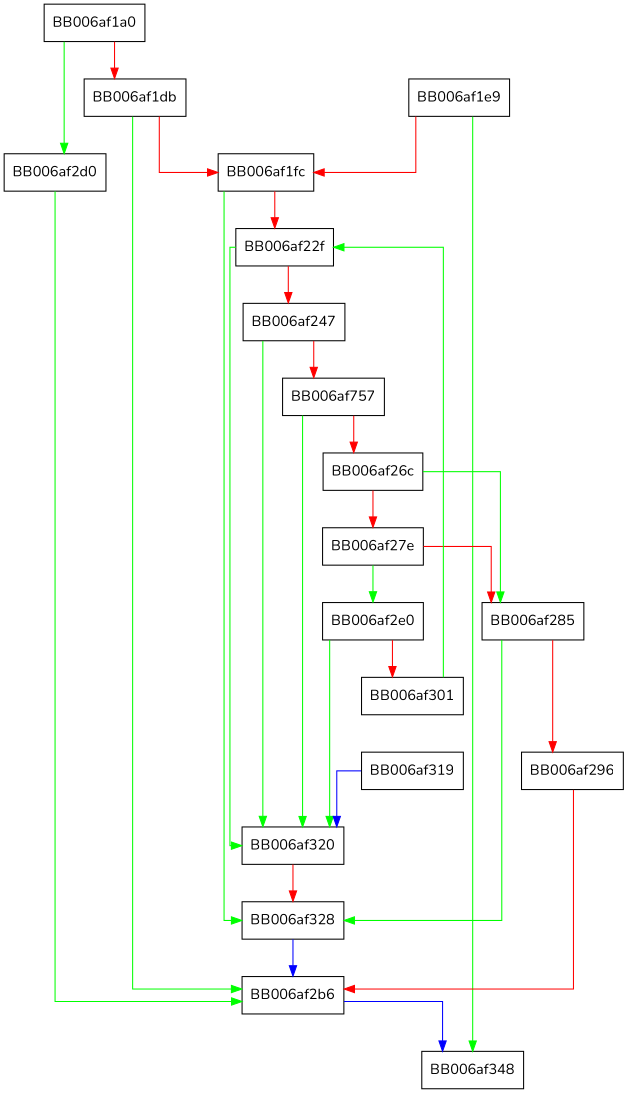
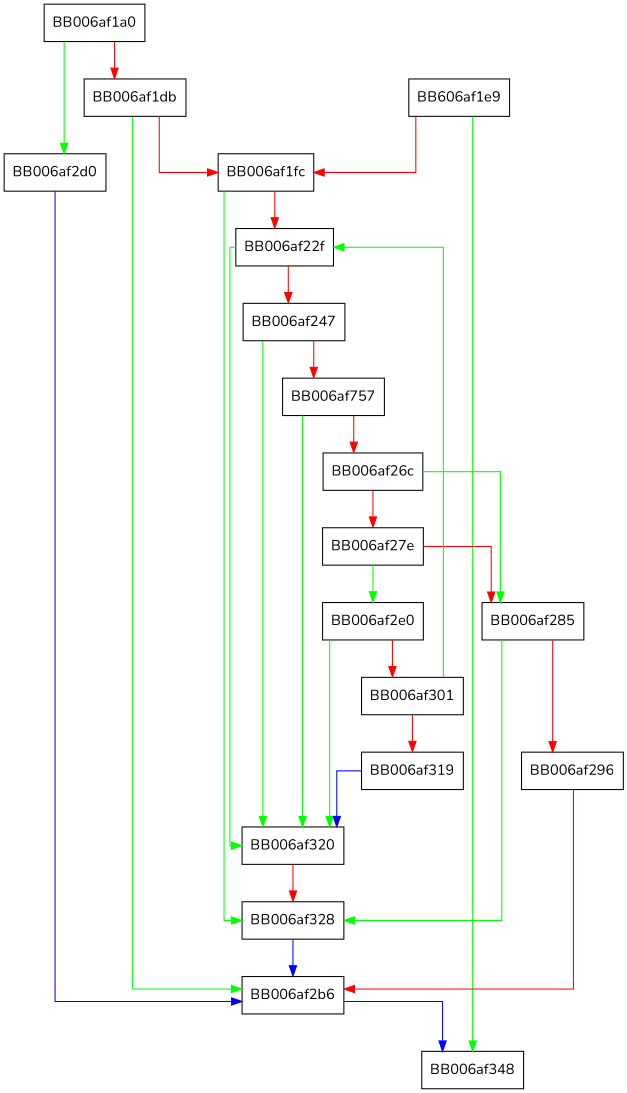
(459, 98) -> (459, 98)
(55, 685) -> (55, 685)
none -> (412, 728)
